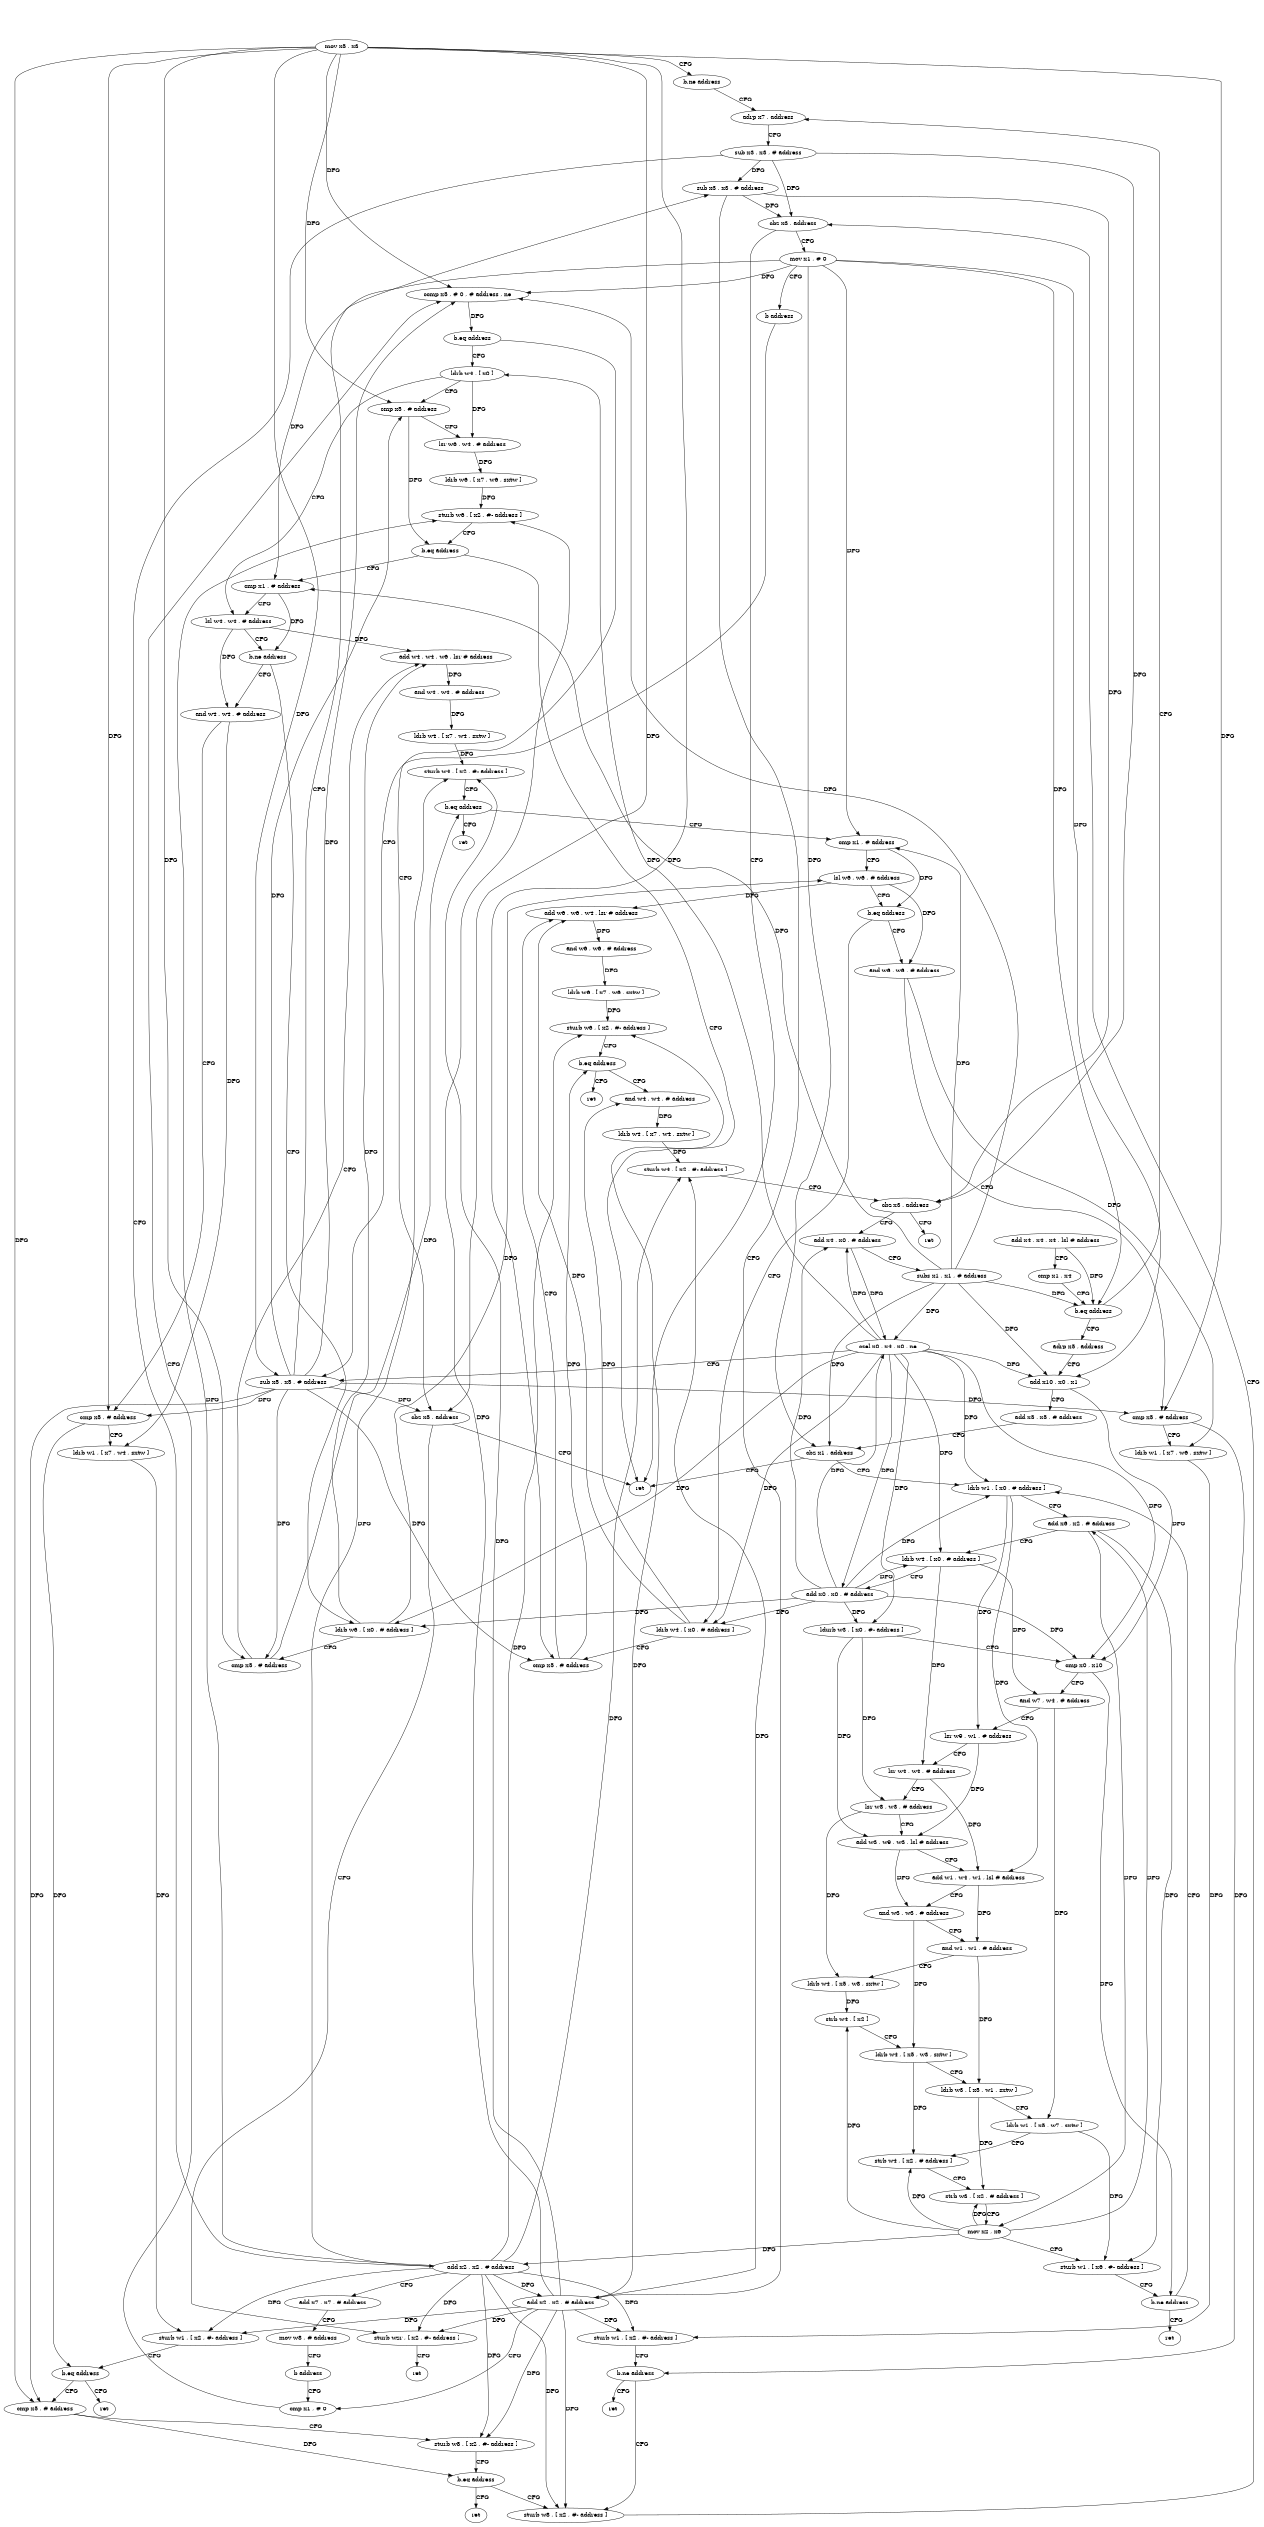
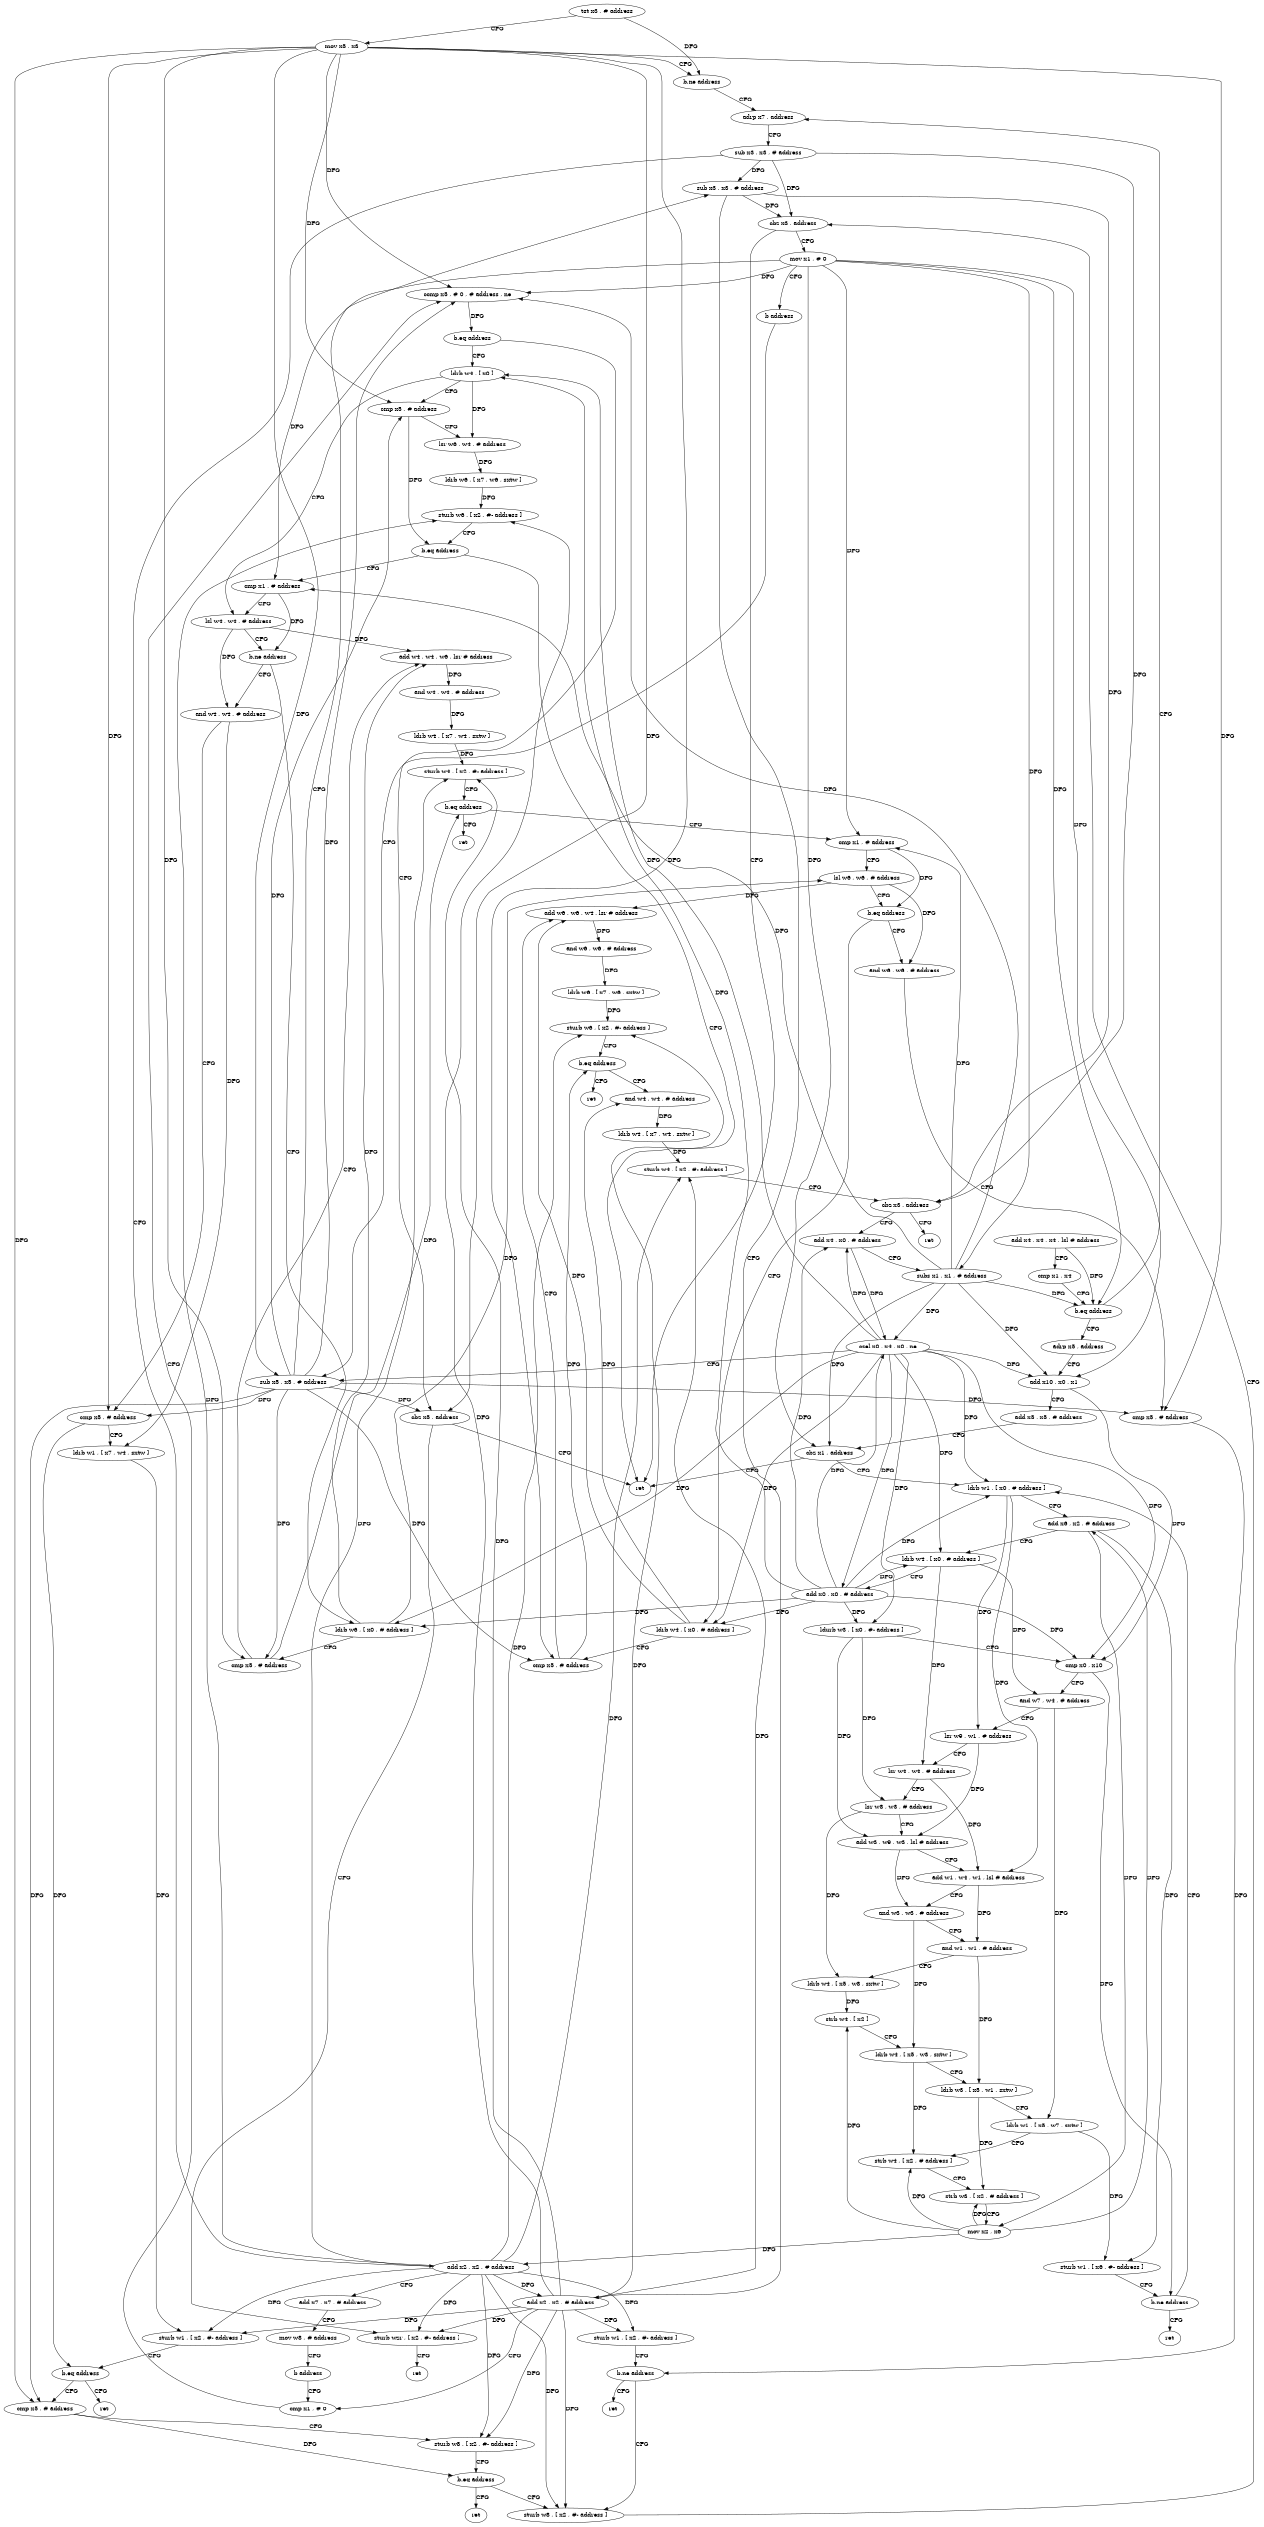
none -> (607, 11)
none -> (1029, 691)
none -> (700, 967)
(1173, 1453) -> none
(1039, 2249) -> none
